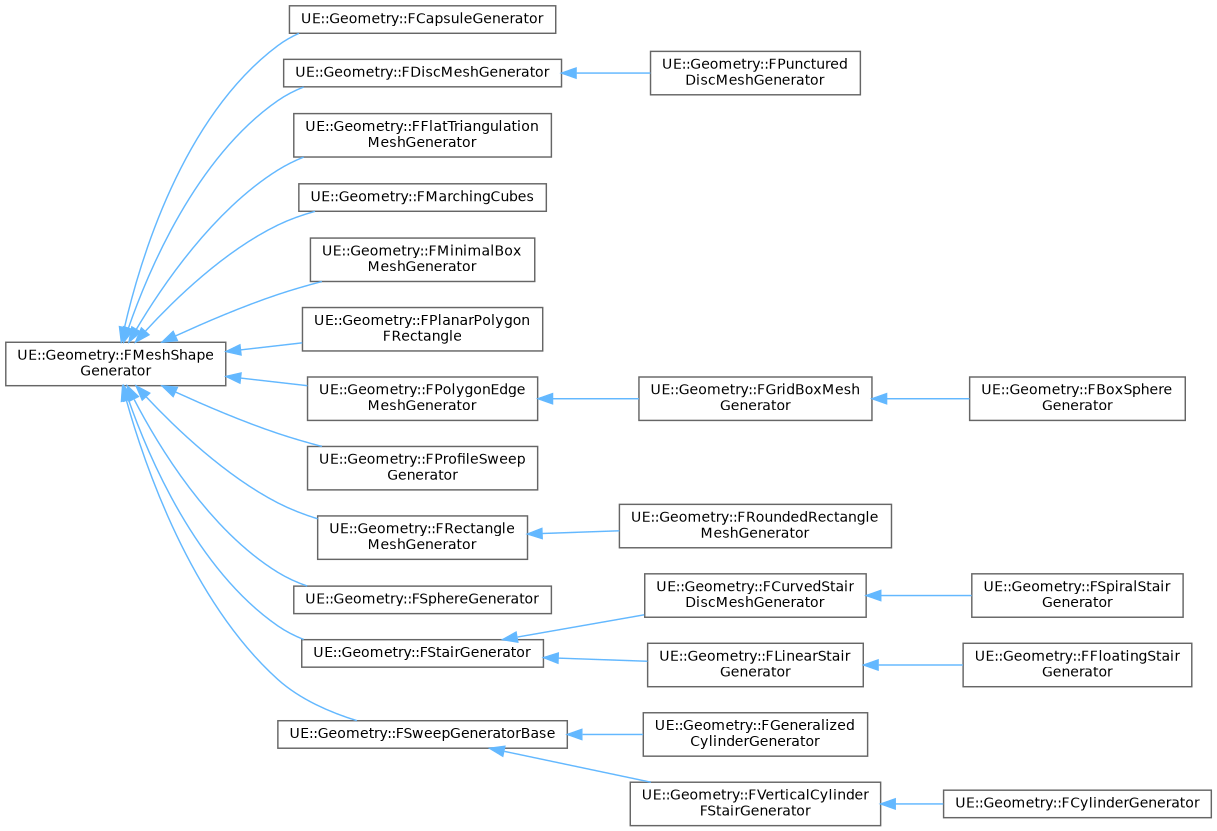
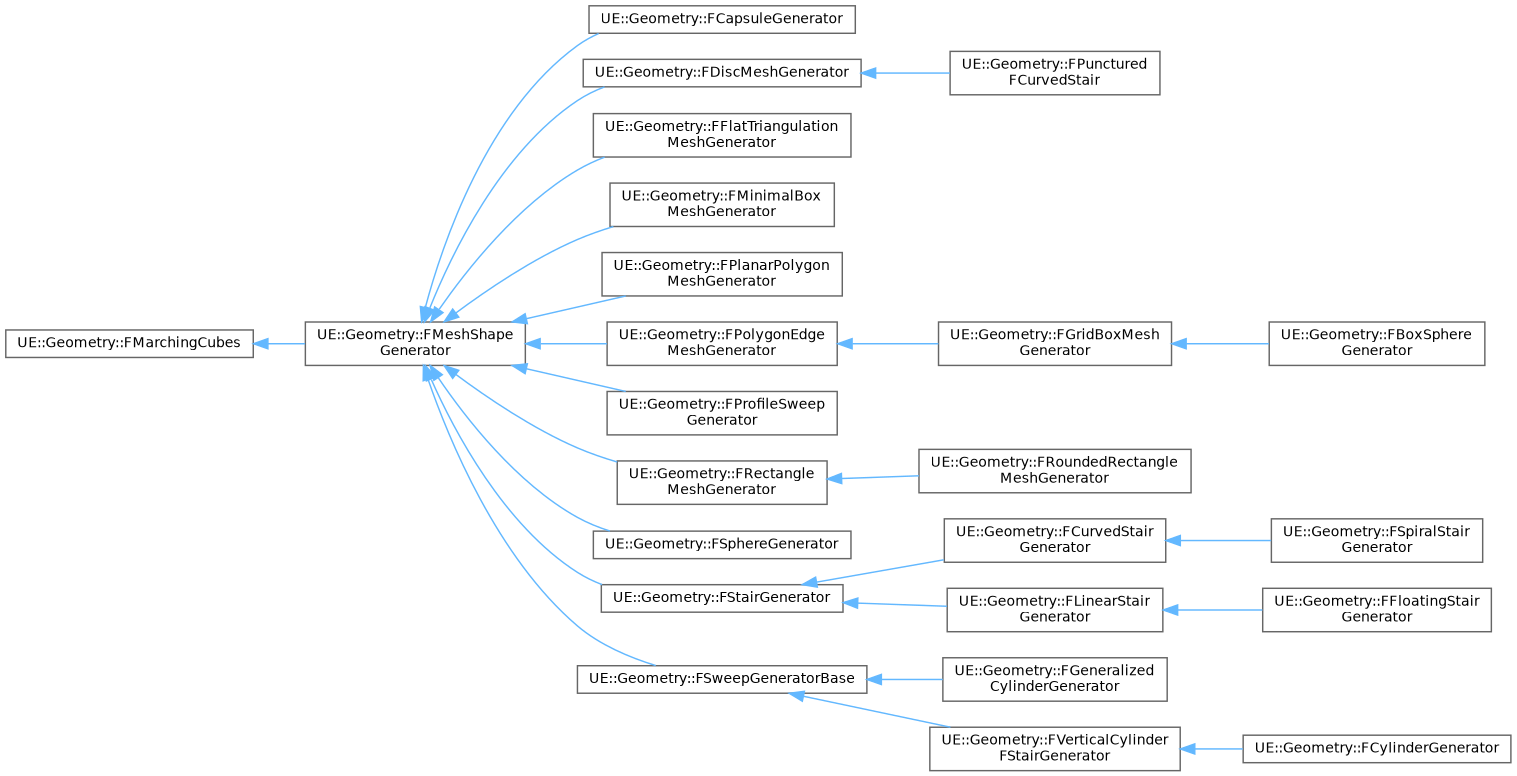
(755, 73) -> (1055, 73)
(223, 260) -> (287, 344)
(423, 329) -> (722, 274)
(755, 596) -> (1055, 541)
